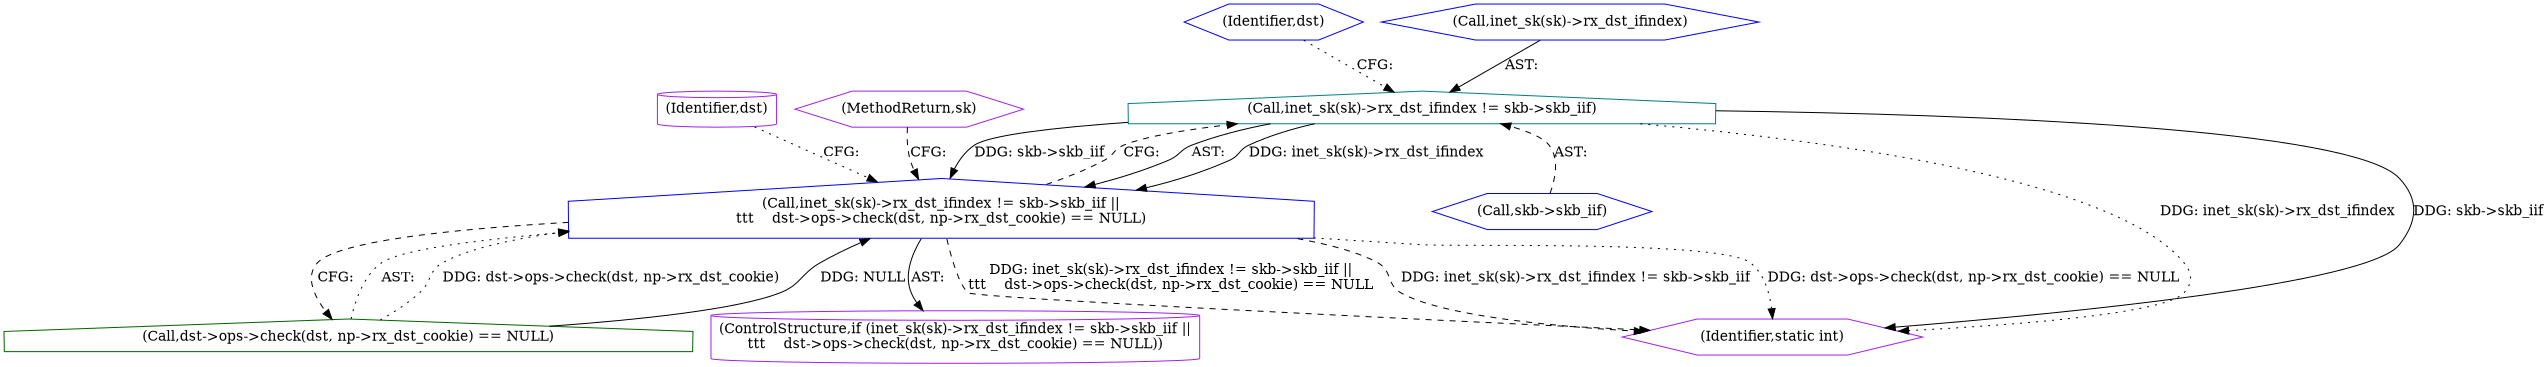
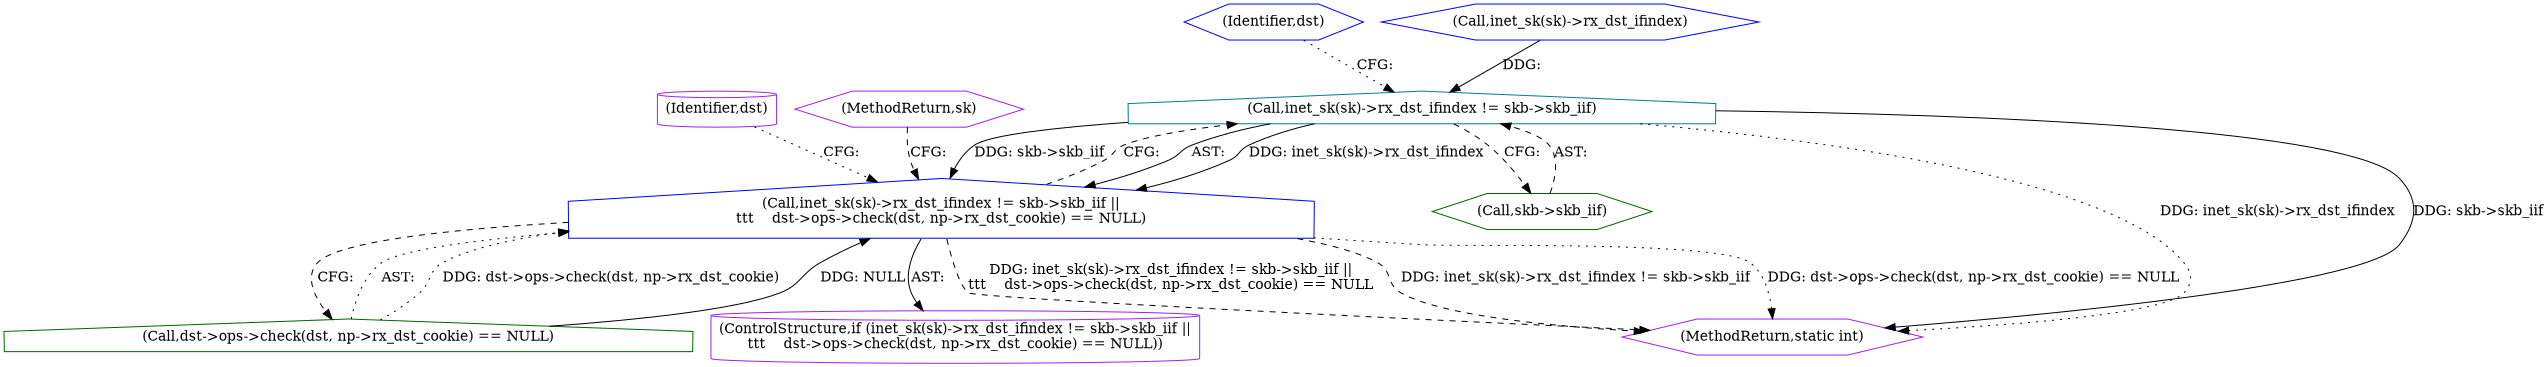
(1524, 66) -> (1524, 66)
none -> (1493, 150)
(1542, 212) -> (1542, 212)
(1772, 337) -> (1772, 337)
